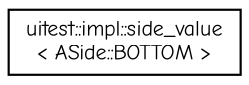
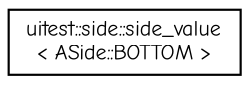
(125, 42) -> (125, 42)
